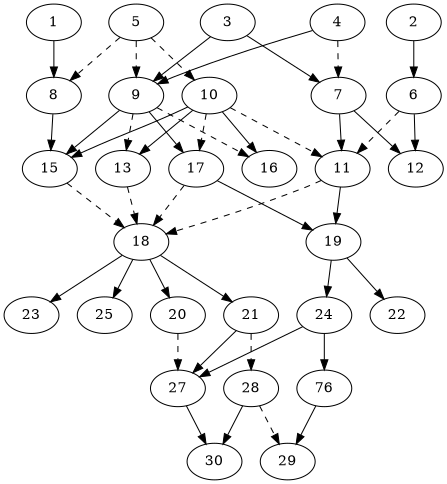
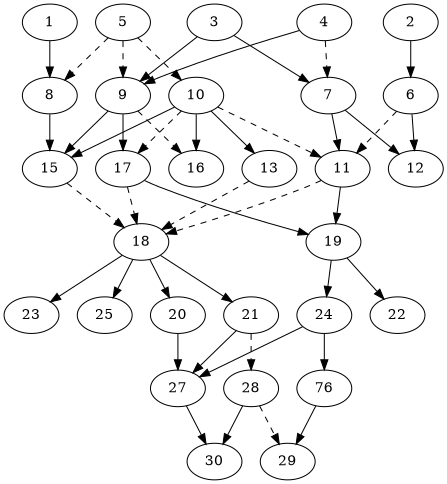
(131, 125) -> none
(178, 347) -> (178, 347)
